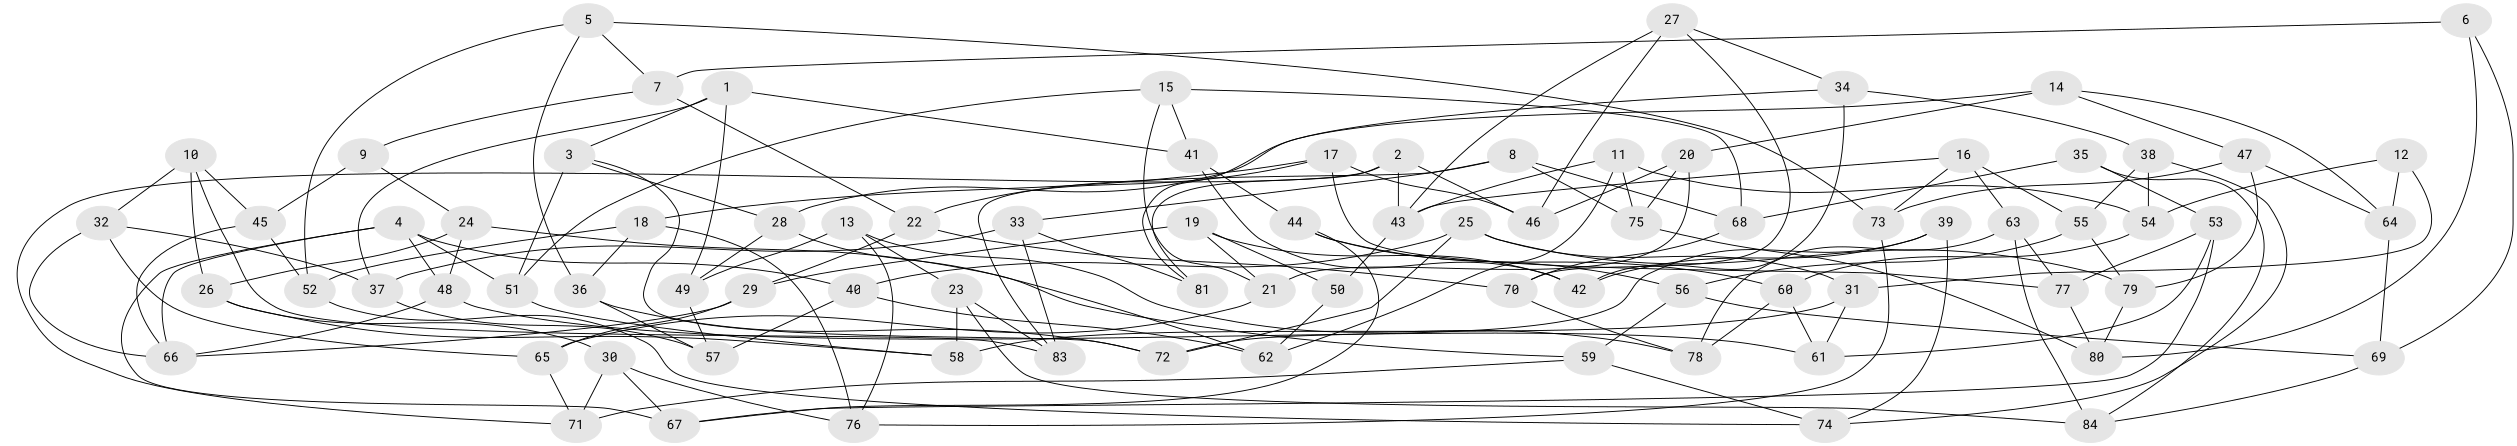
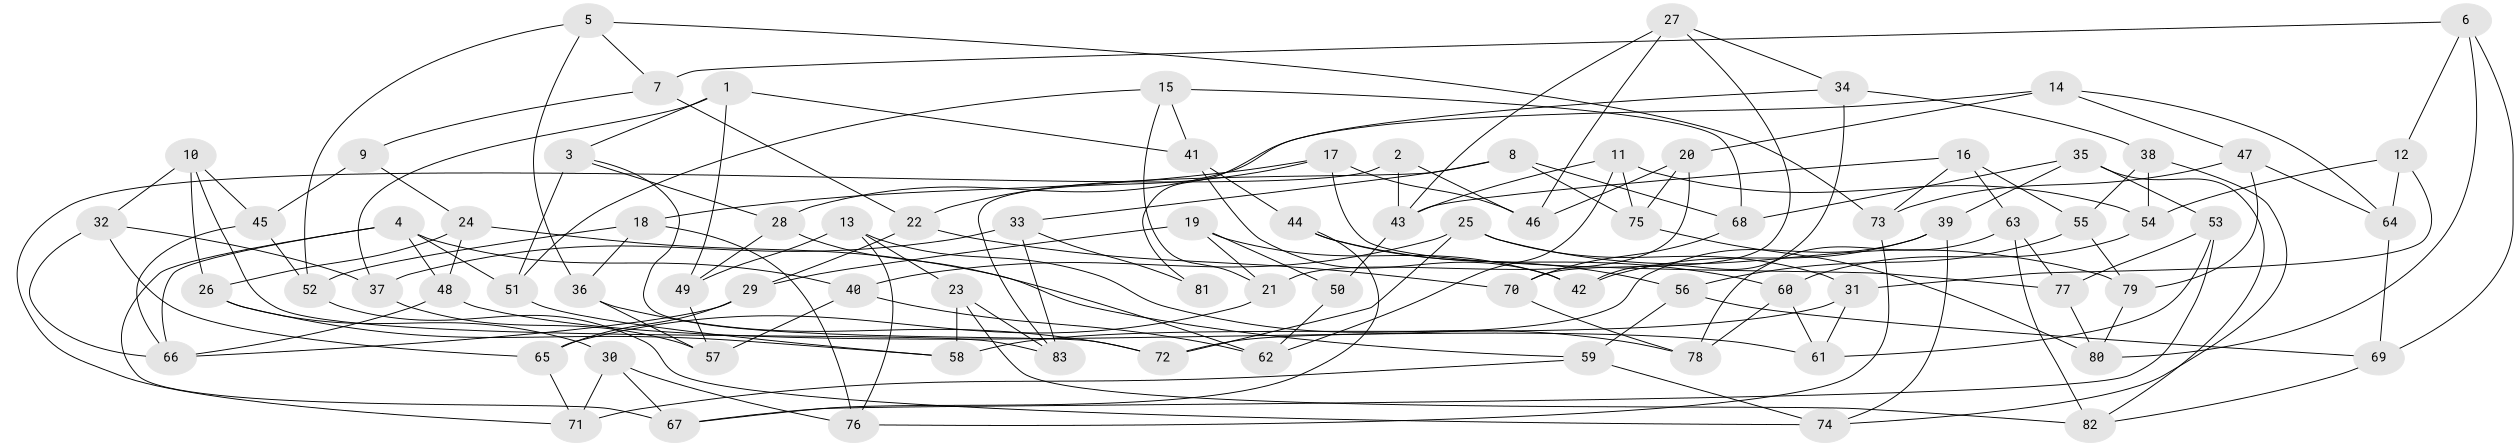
none -> (2434, 88)
(1202, 187) -> none
none -> (2004, 194)
(2090, 426) -> (2090, 426)
